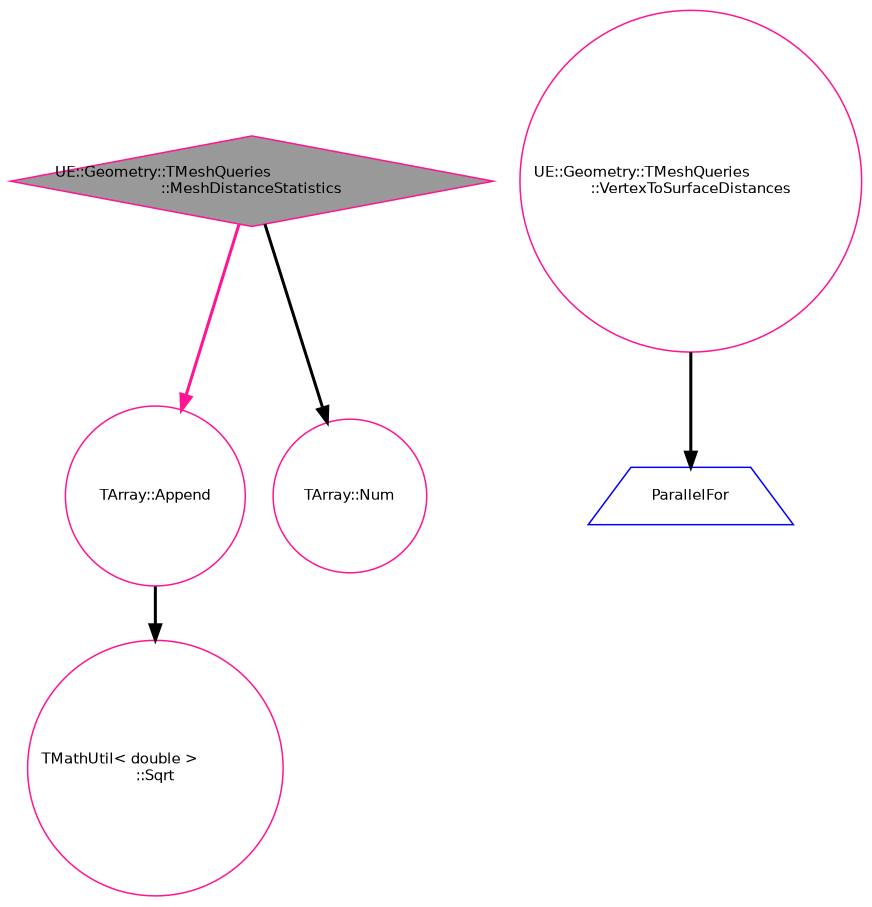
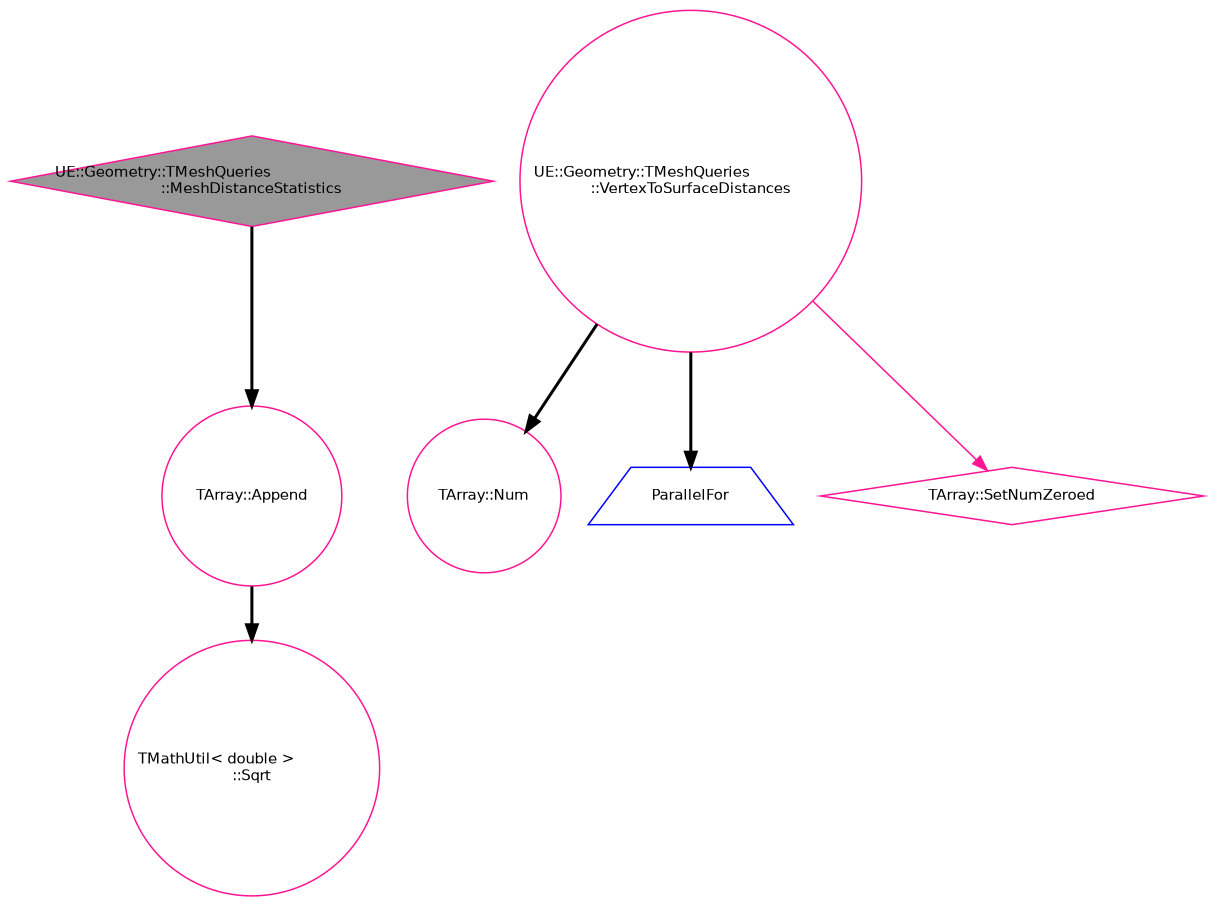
(213, 310) -> (252, 309)
(294, 316) -> (566, 371)
none -> (1012, 496)
